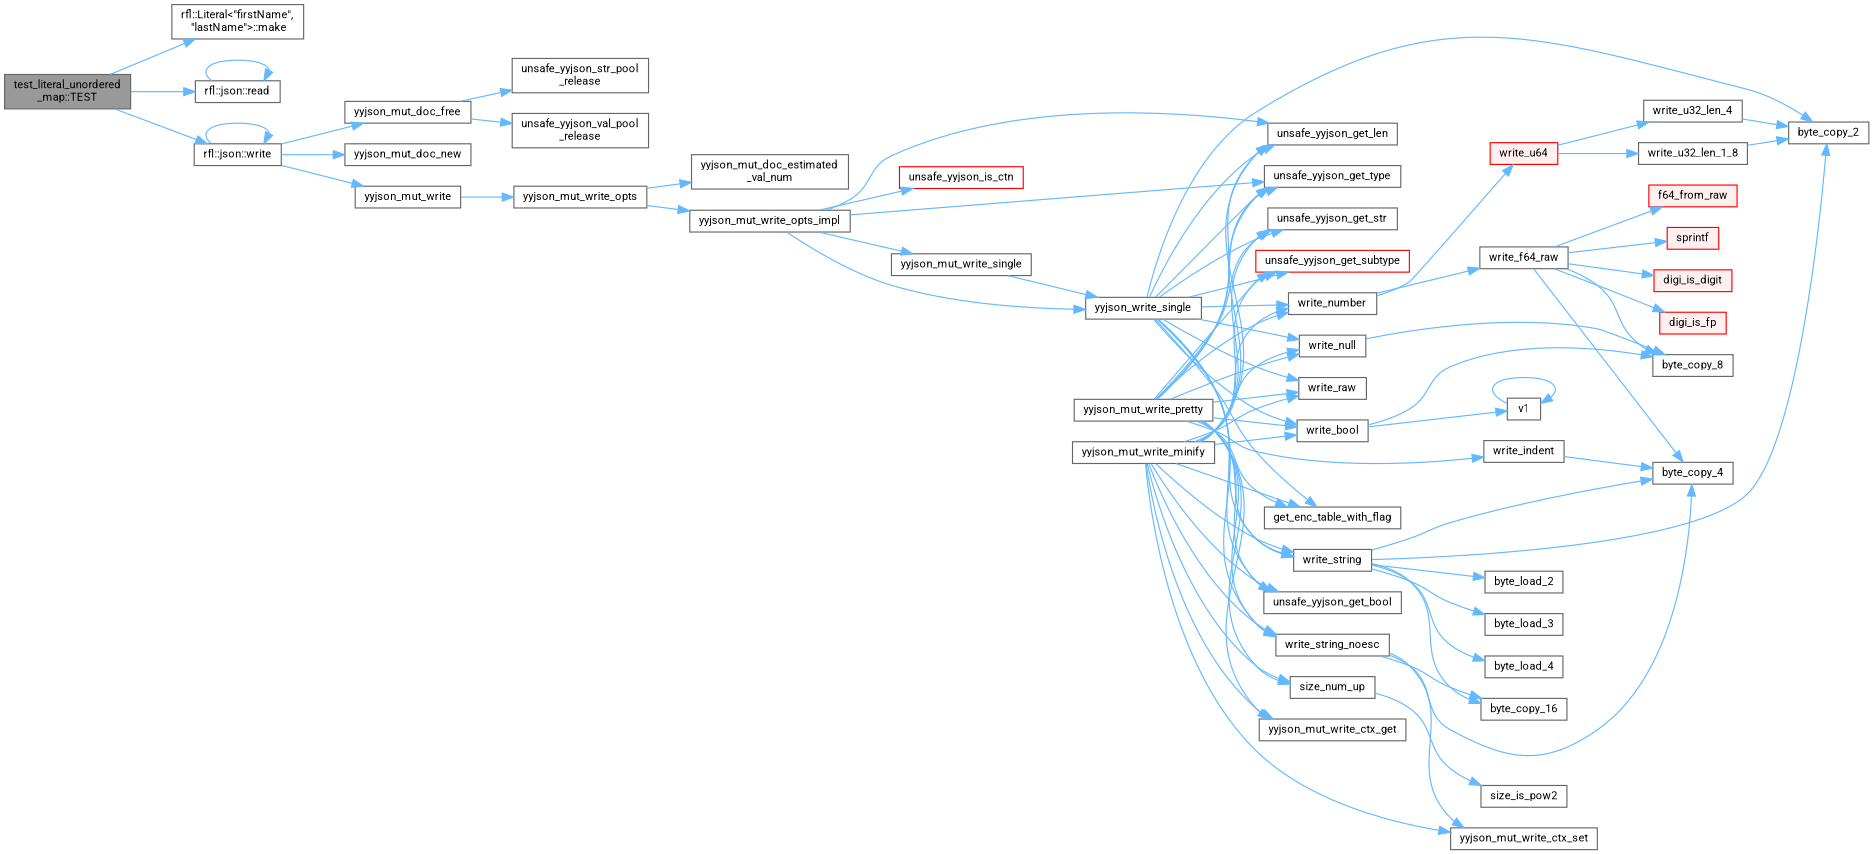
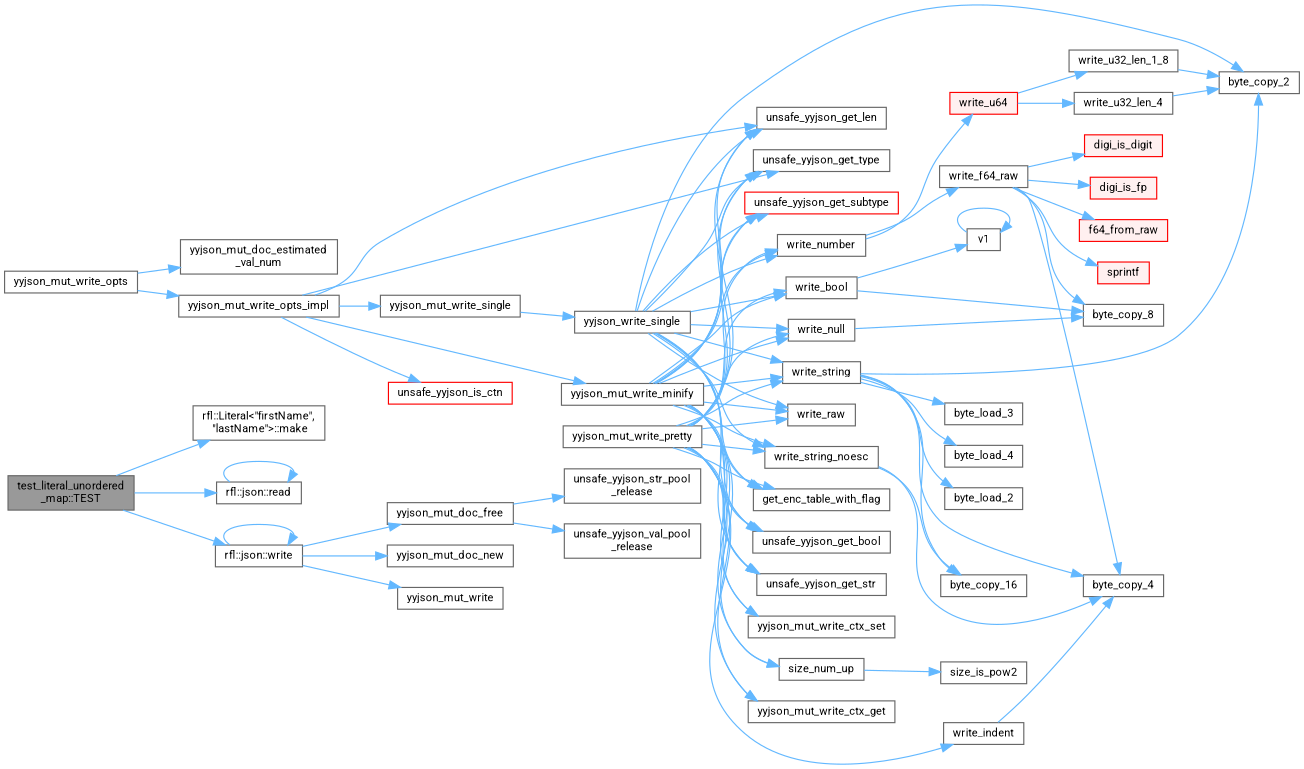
(482, 197) -> none
(924, 293) -> (440, 349)
(1431, 723) -> (724, 526)
